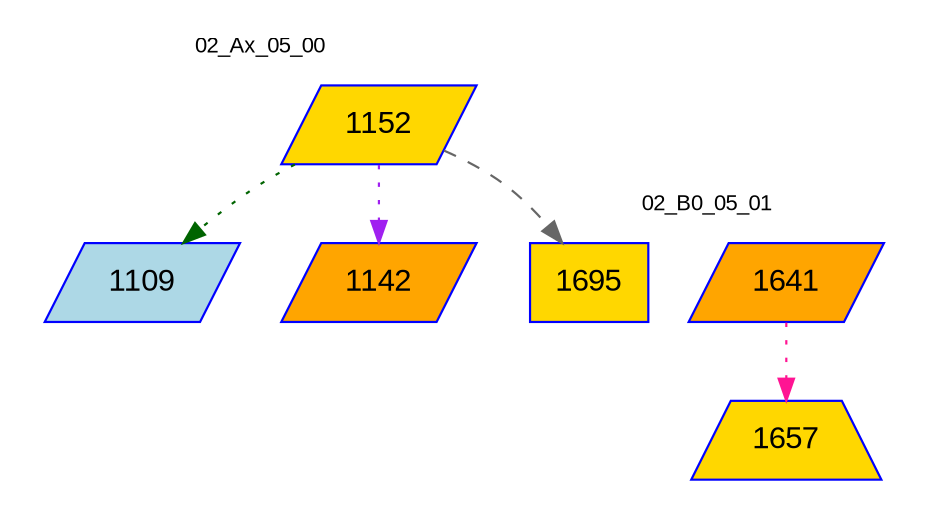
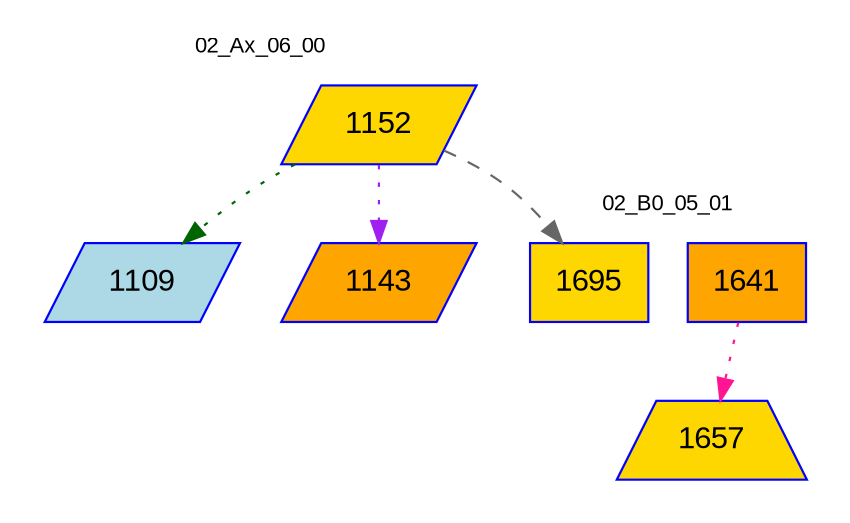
(261, 47) -> (261, 47)
(379, 283) -> (379, 283)
(786, 283) -> (747, 283)
